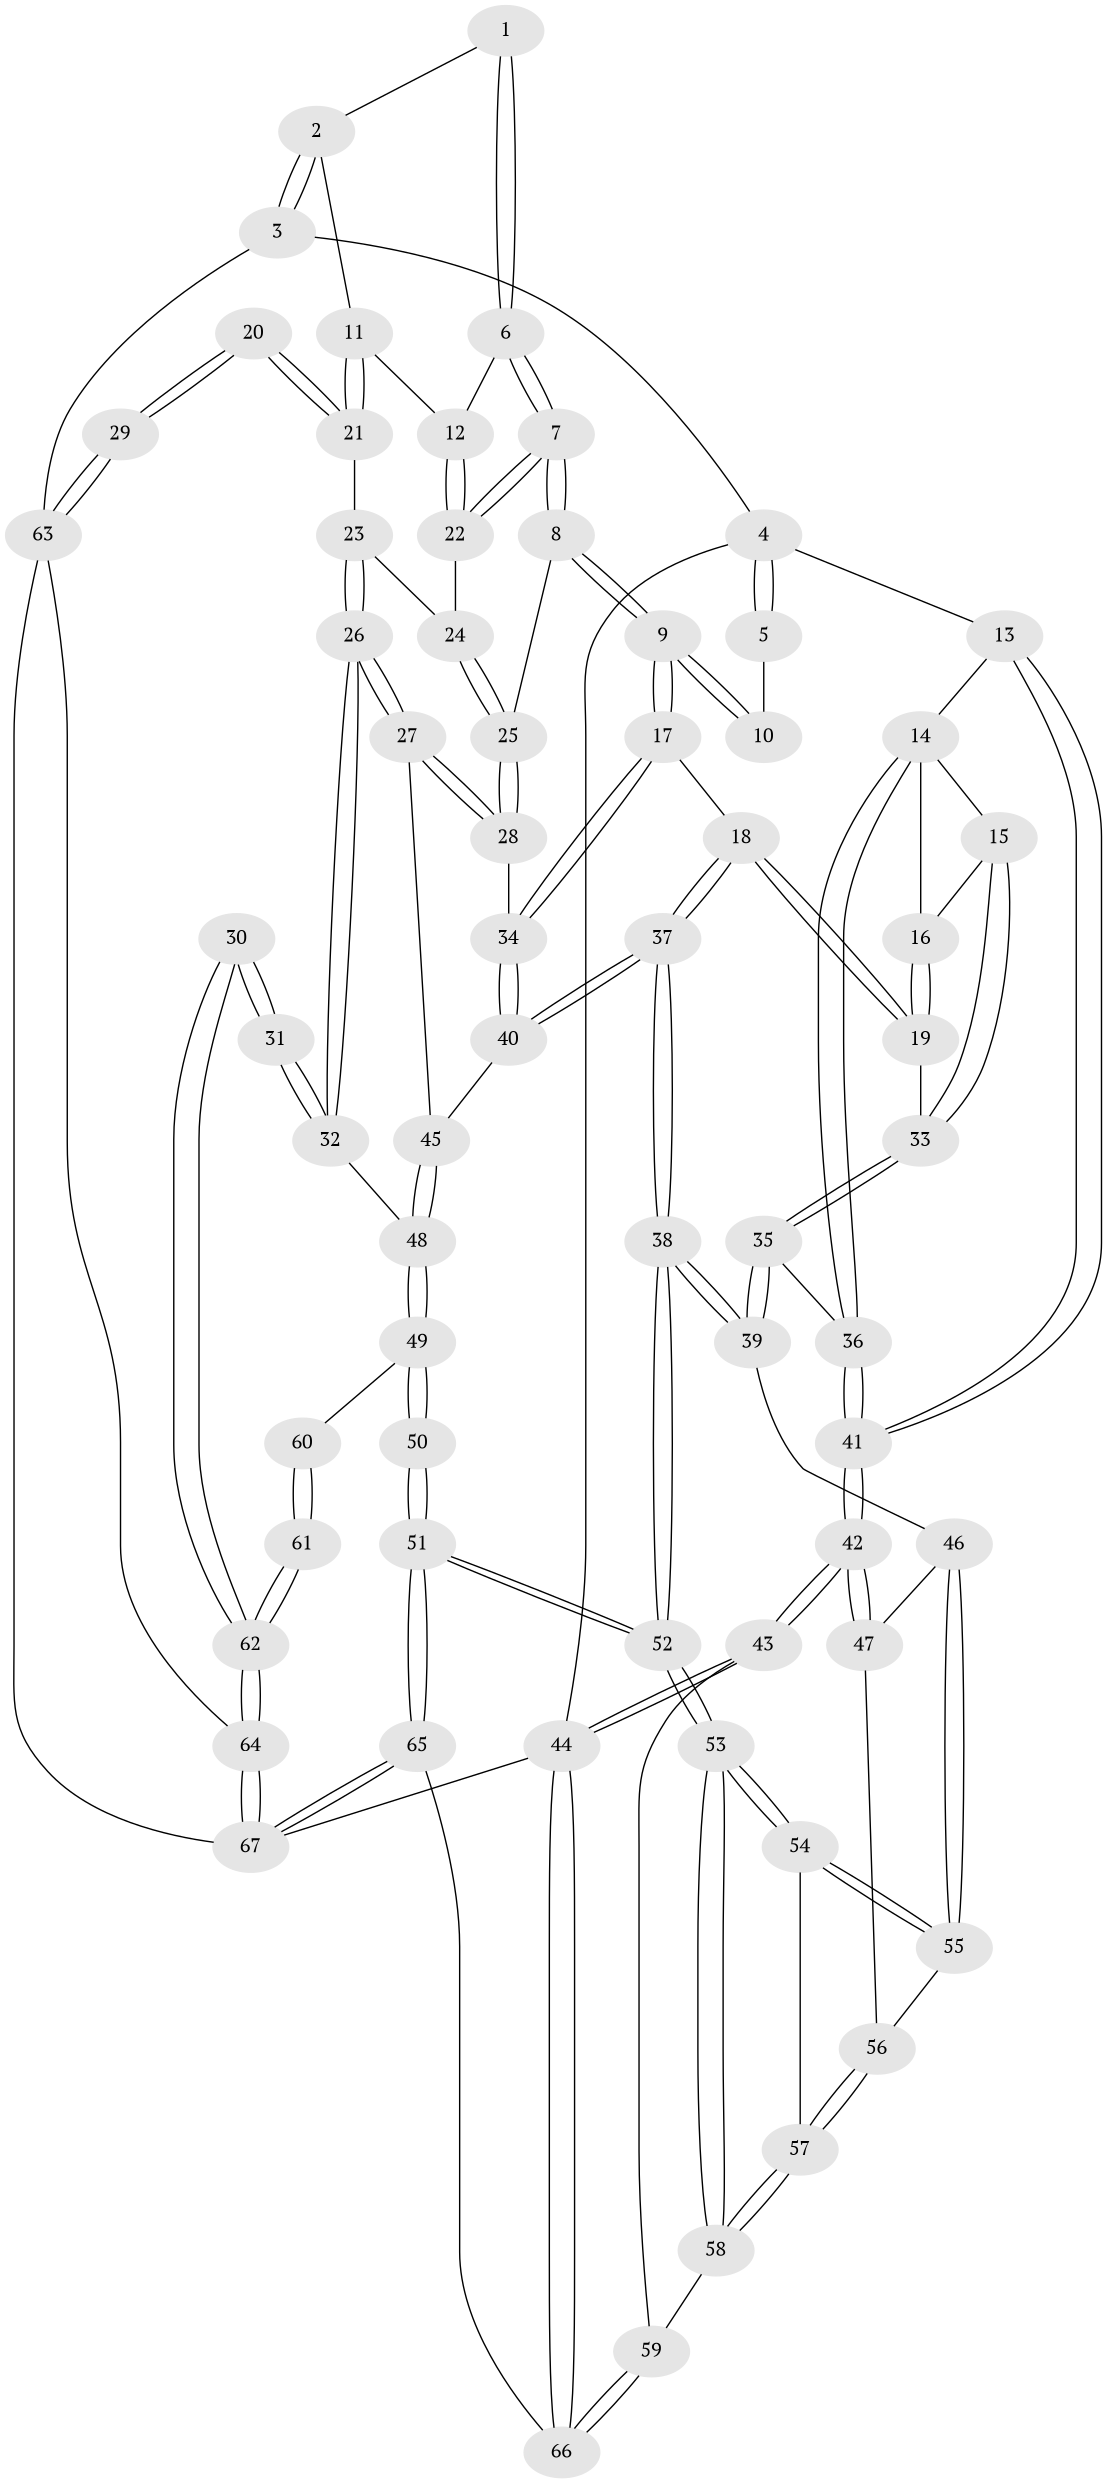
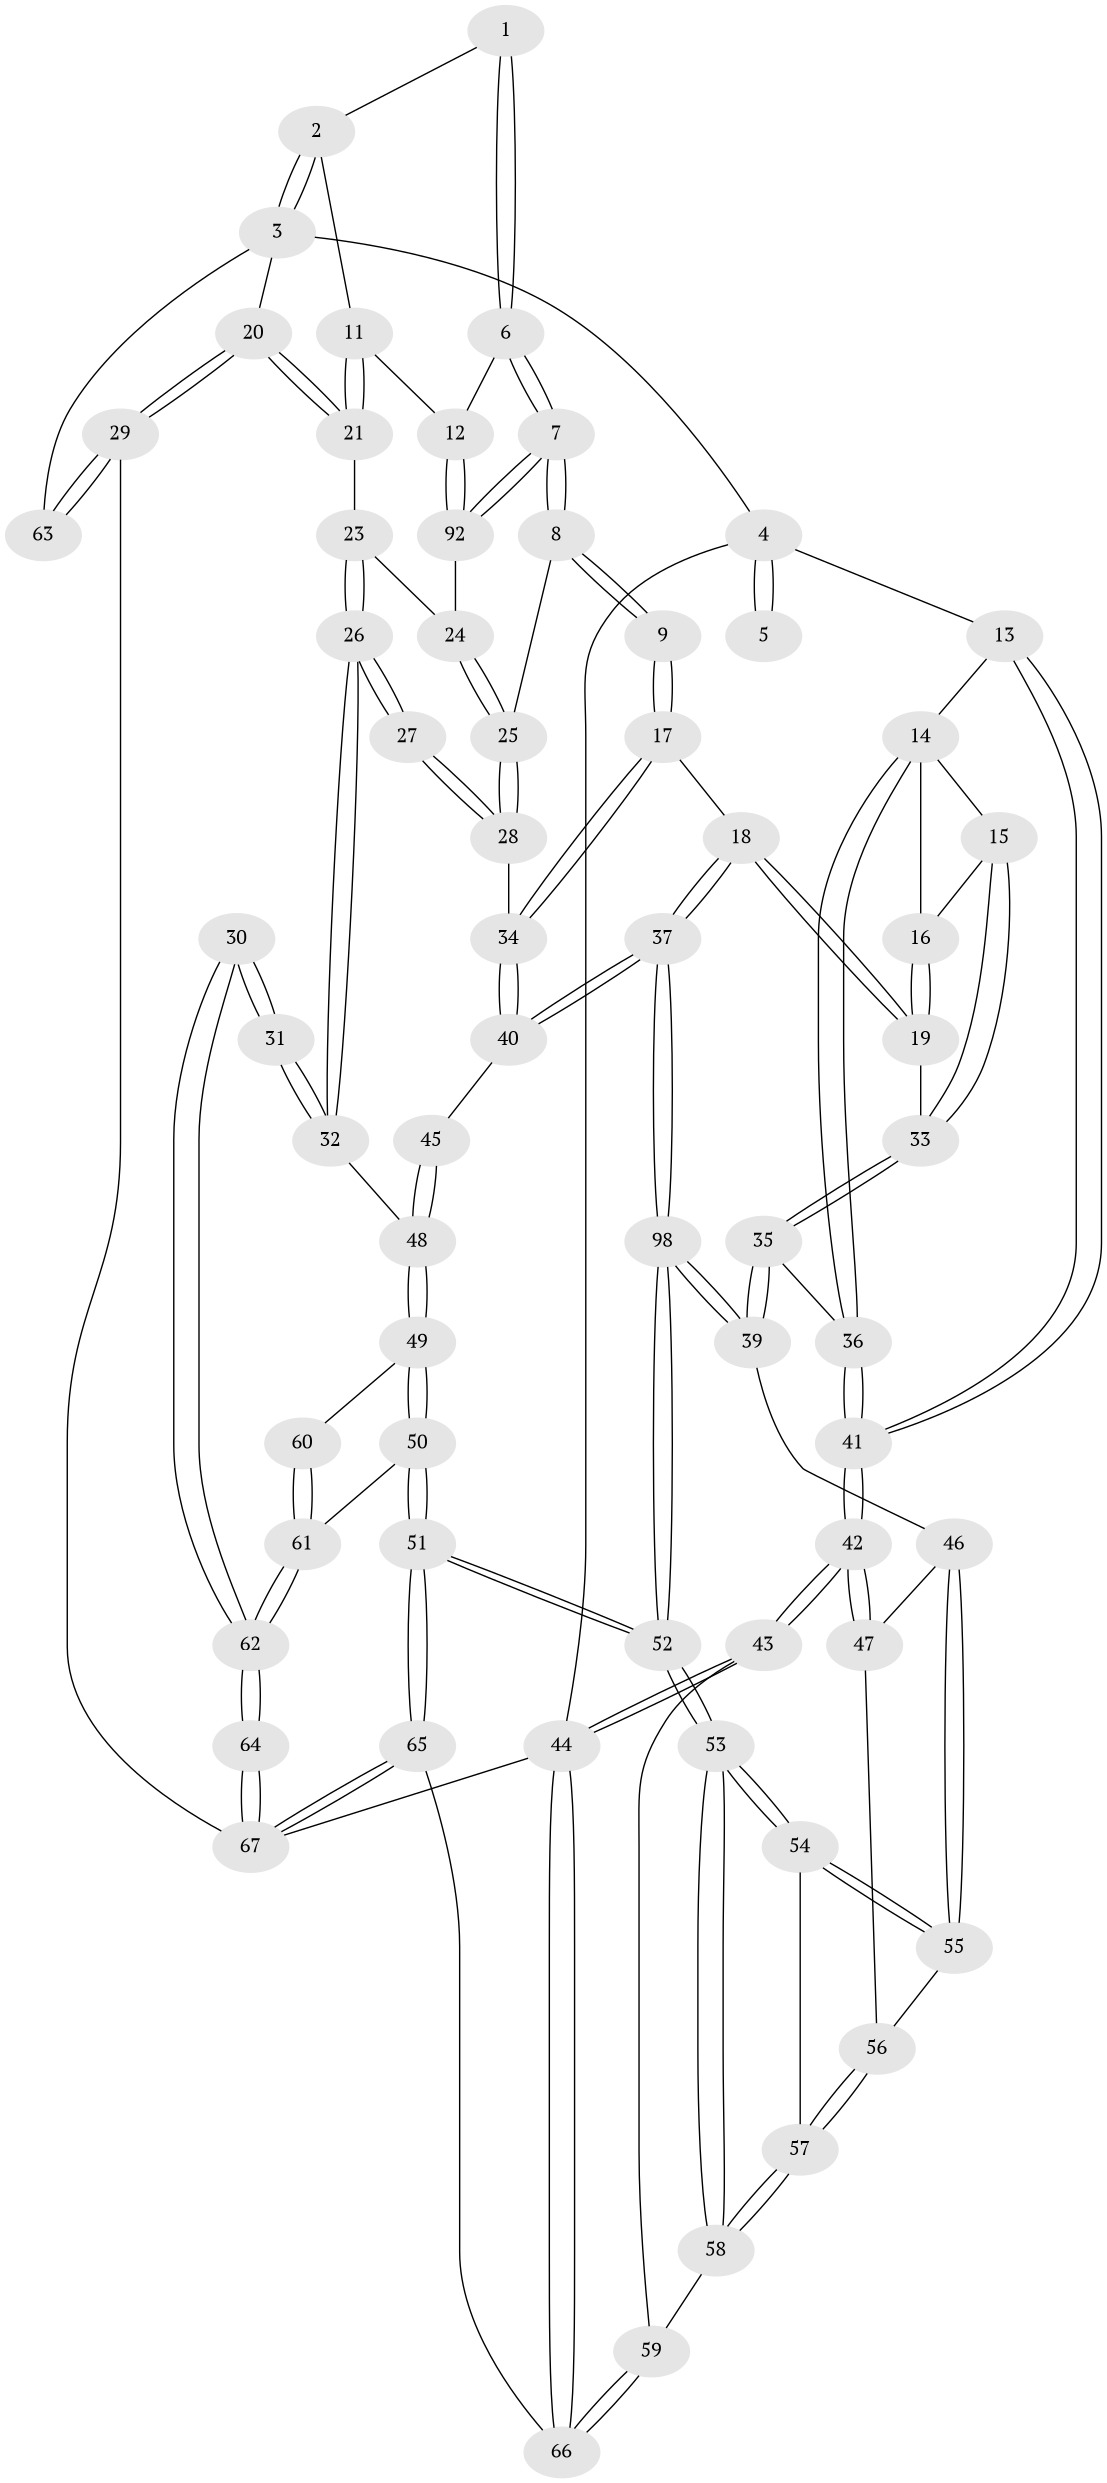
none -> (266, 283)
(455, 535) -> (455, 535)
(764, 737) -> none
(420, 939) -> none
(68, 1163) -> none
(663, 1242) -> (663, 1242)
(14, 1261) -> (119, 1182)
none -> (360, 1494)
